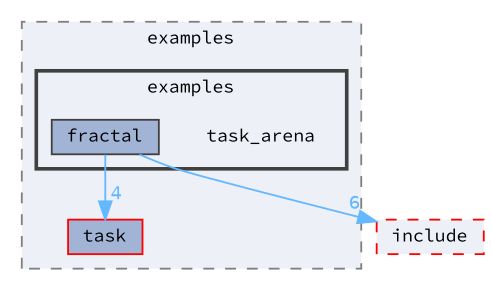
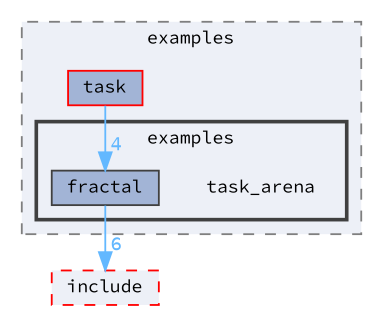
(105, 180) -> (105, 134)
